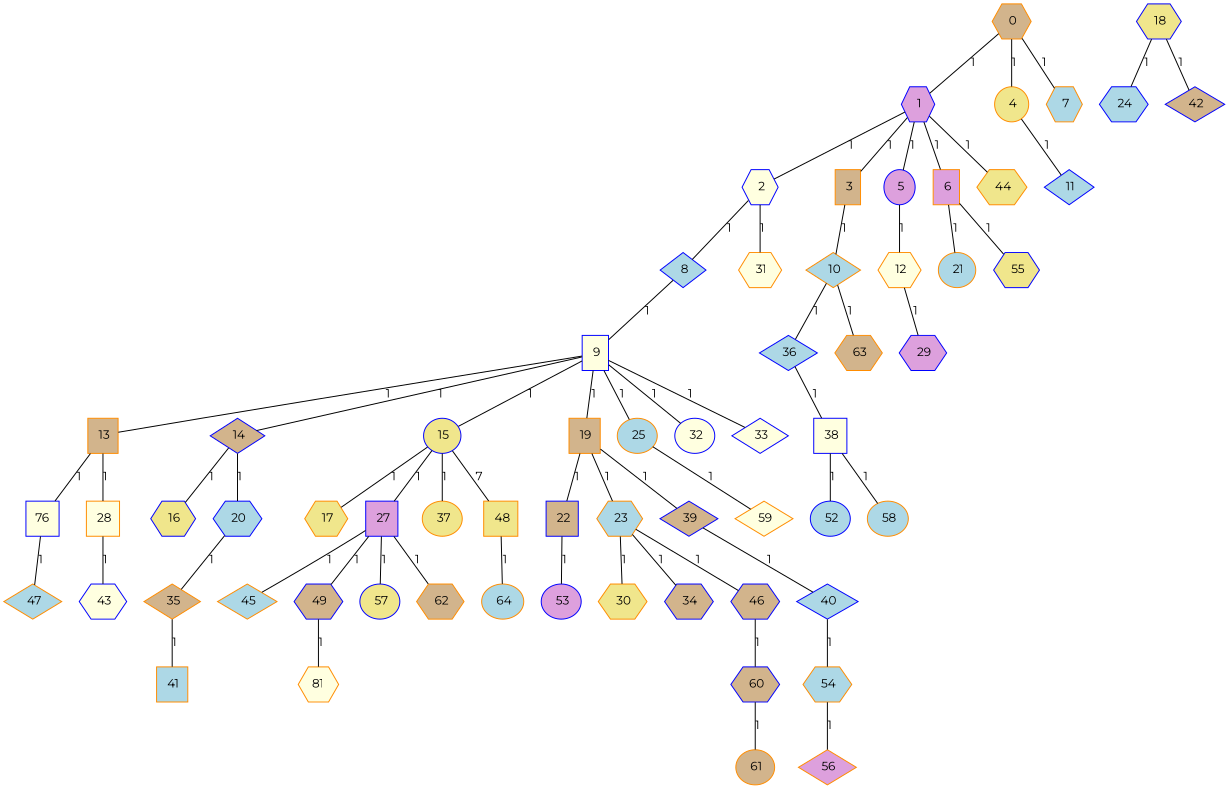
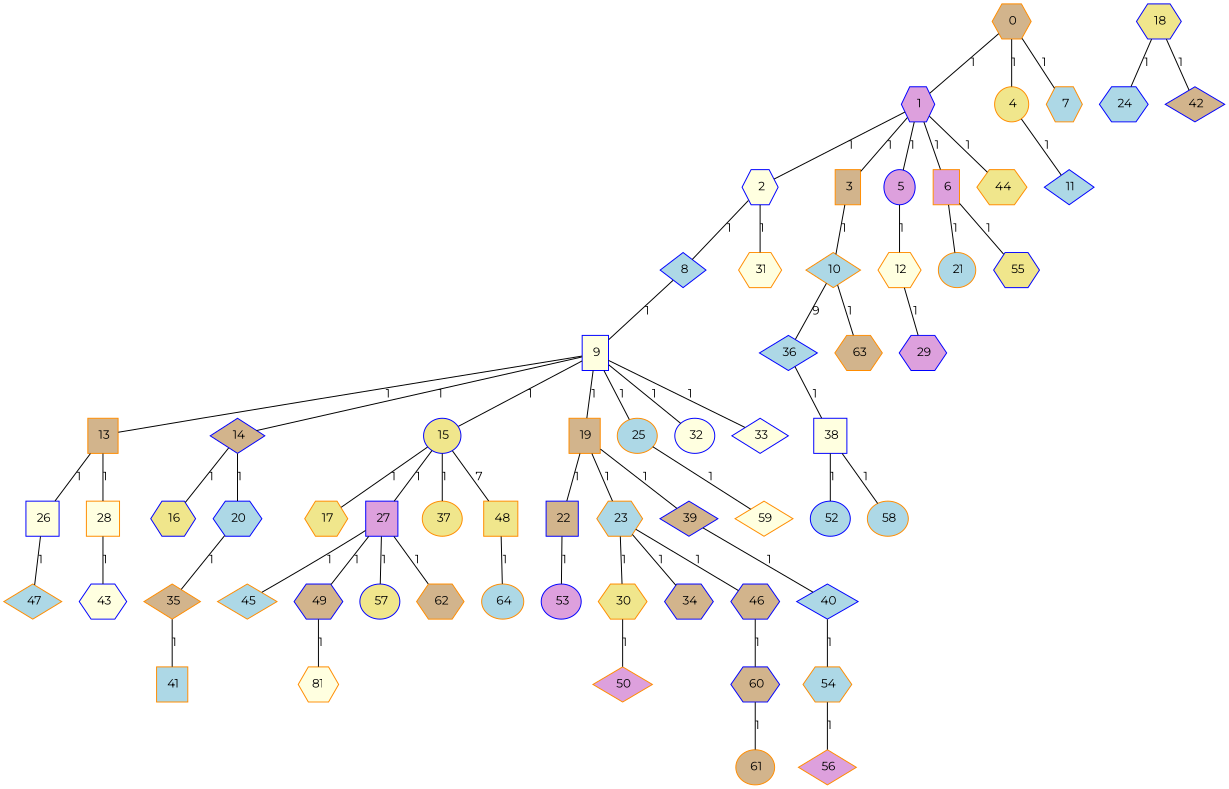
(816, 312) -> (816, 312)
(43, 519) -> (43, 519)
none -> (623, 684)
